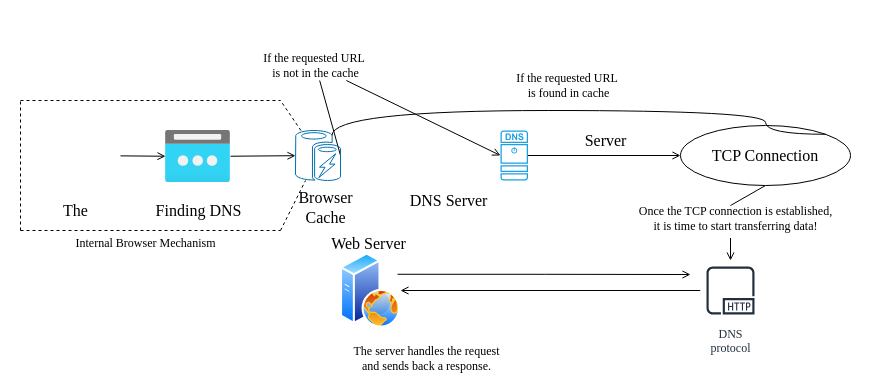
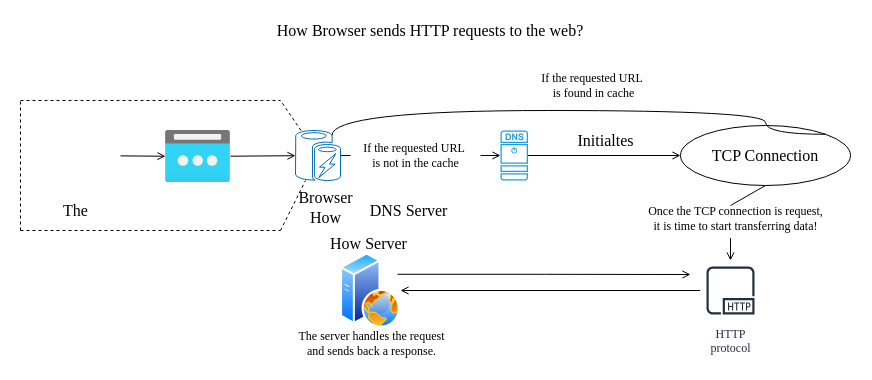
none -> (431, 31)
(316, 66) -> (416, 156)
(568, 86) -> (593, 86)
(606, 141) -> (606, 141)
(448, 201) -> (408, 211)
(326, 208) -> (326, 208)
(198, 211) -> none
(736, 219) -> (736, 219)
(146, 243) -> none
(369, 244) -> (369, 244)
(731, 342) -> (731, 342)
(427, 358) -> (372, 343)
